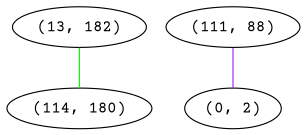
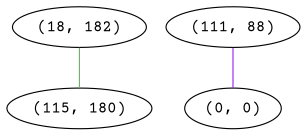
(79, 27) -> (79, 27)
(79, 108) -> (79, 108)
(233, 108) -> (233, 108)
